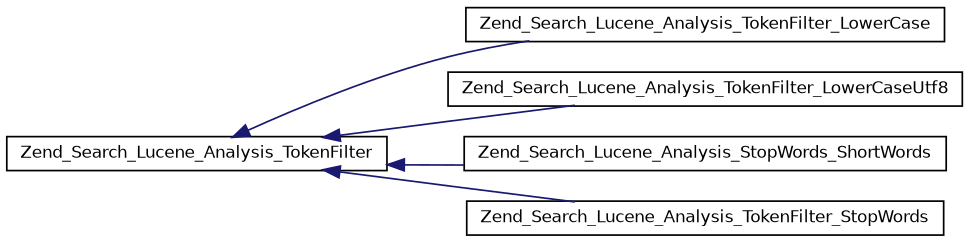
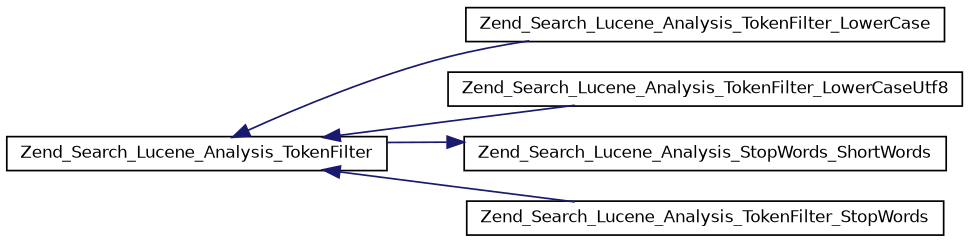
(434, 165) -> (417, 142)
